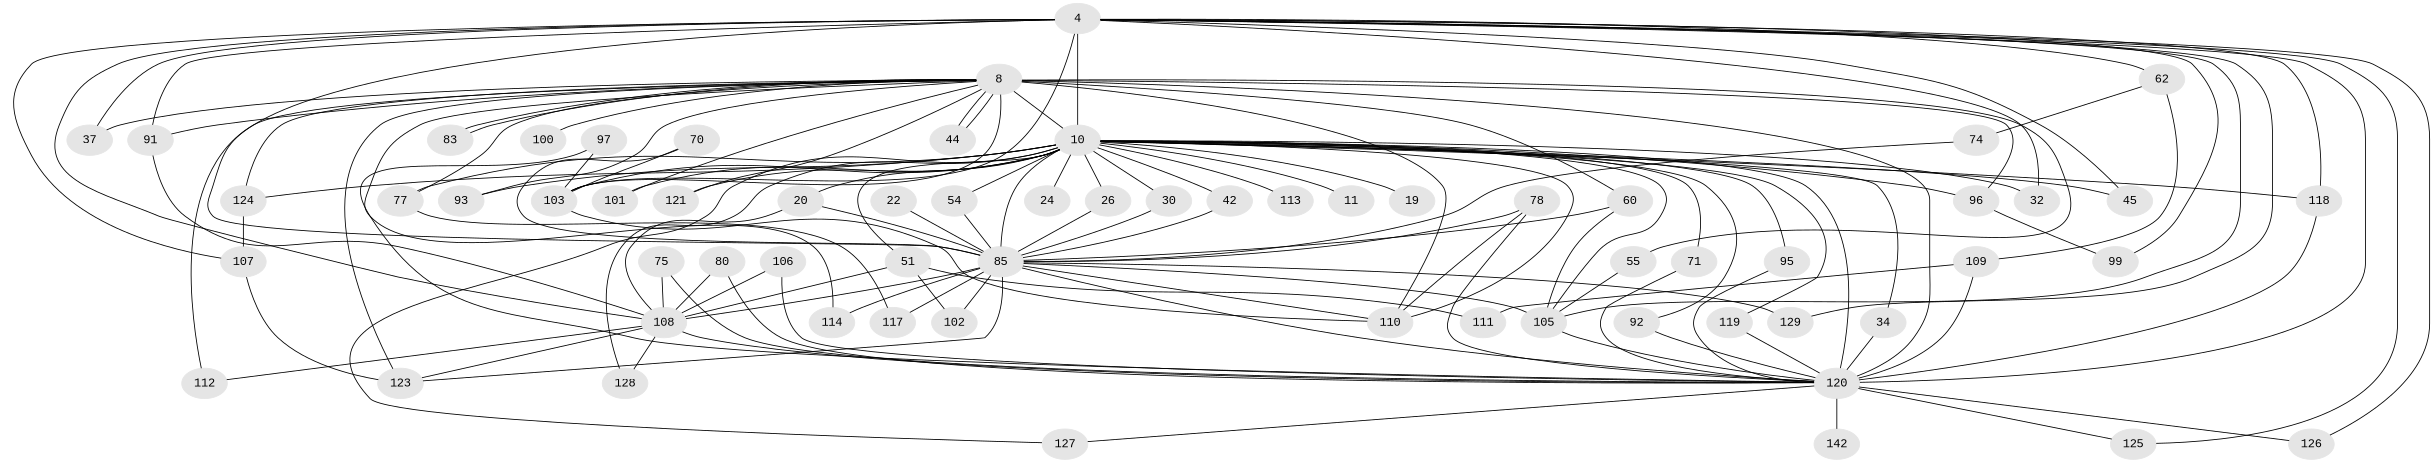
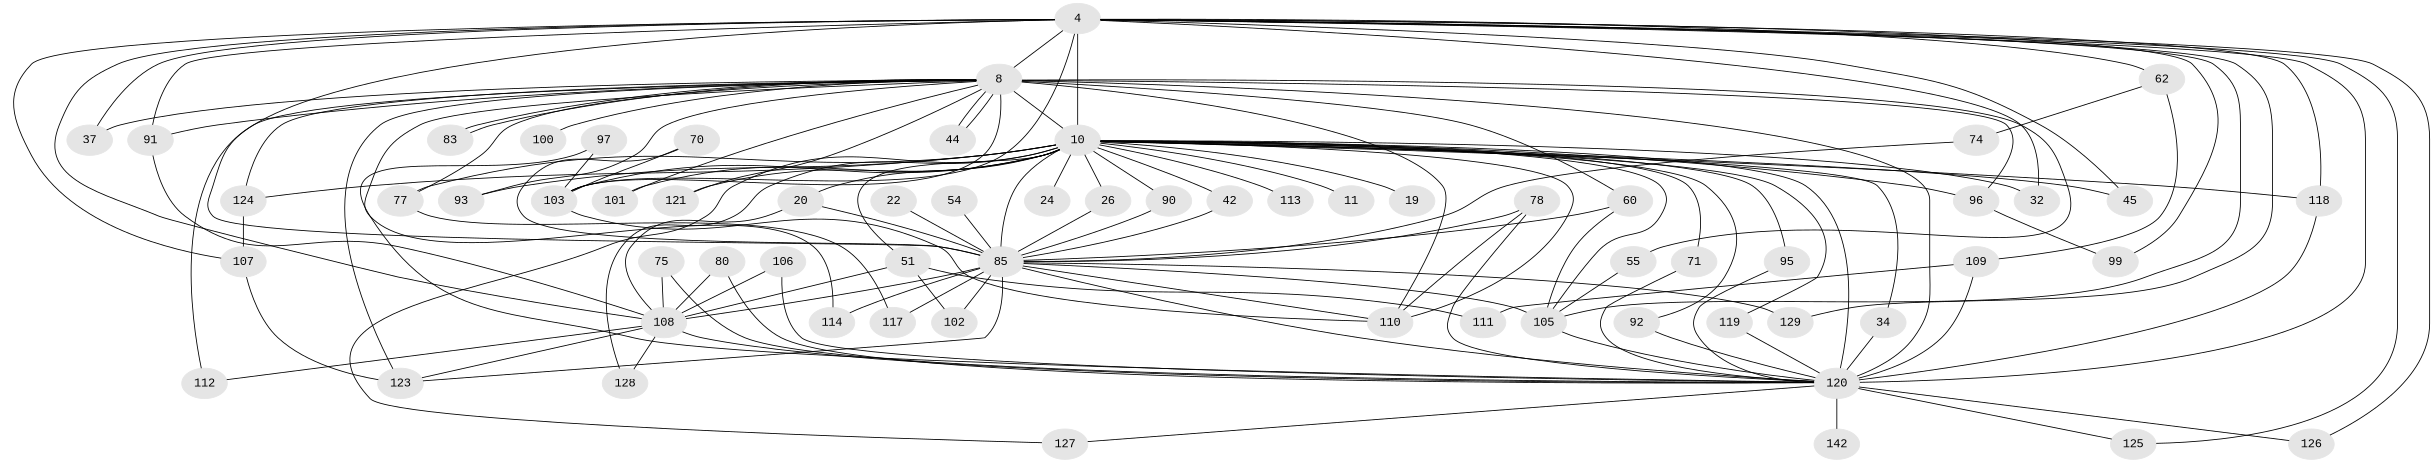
none -> (1038, 49)
(1016, 171) -> none
(1169, 201) -> (1169, 201)
